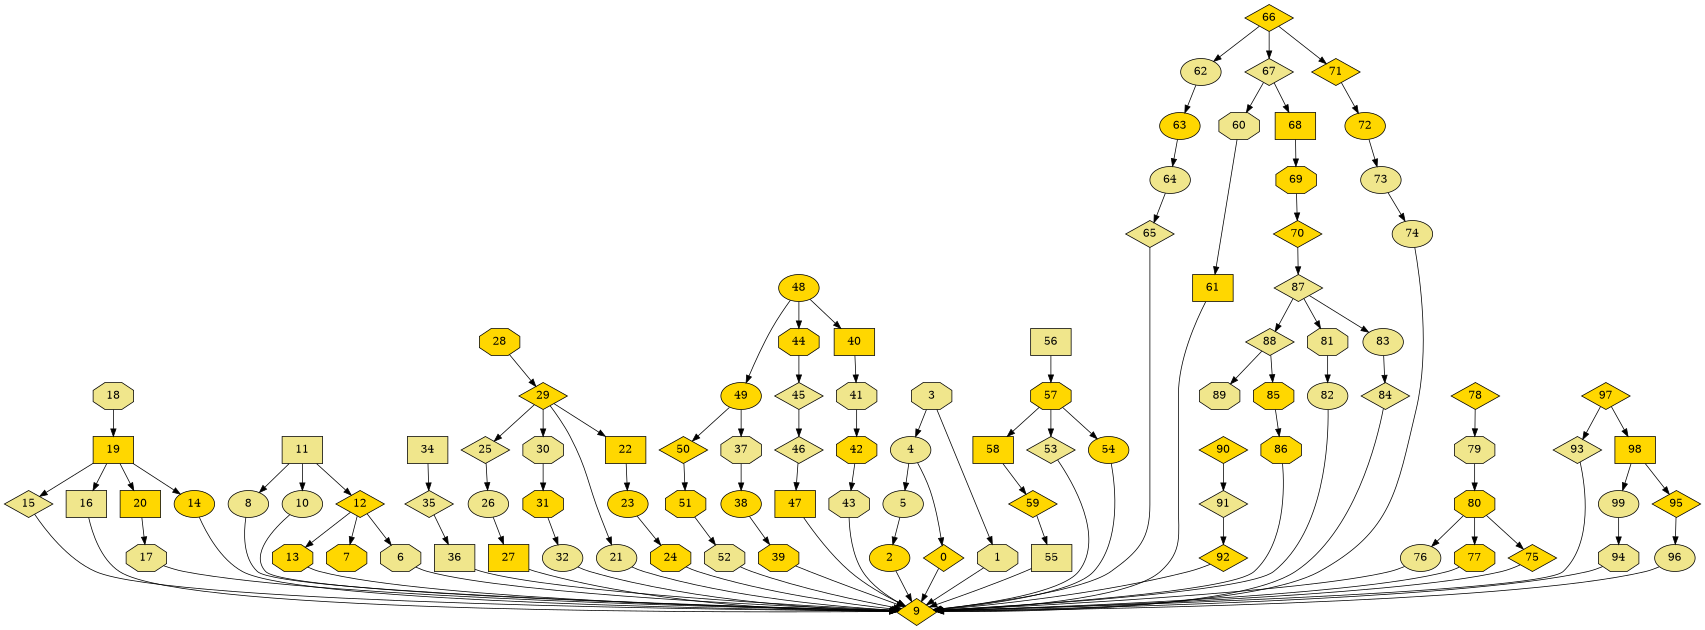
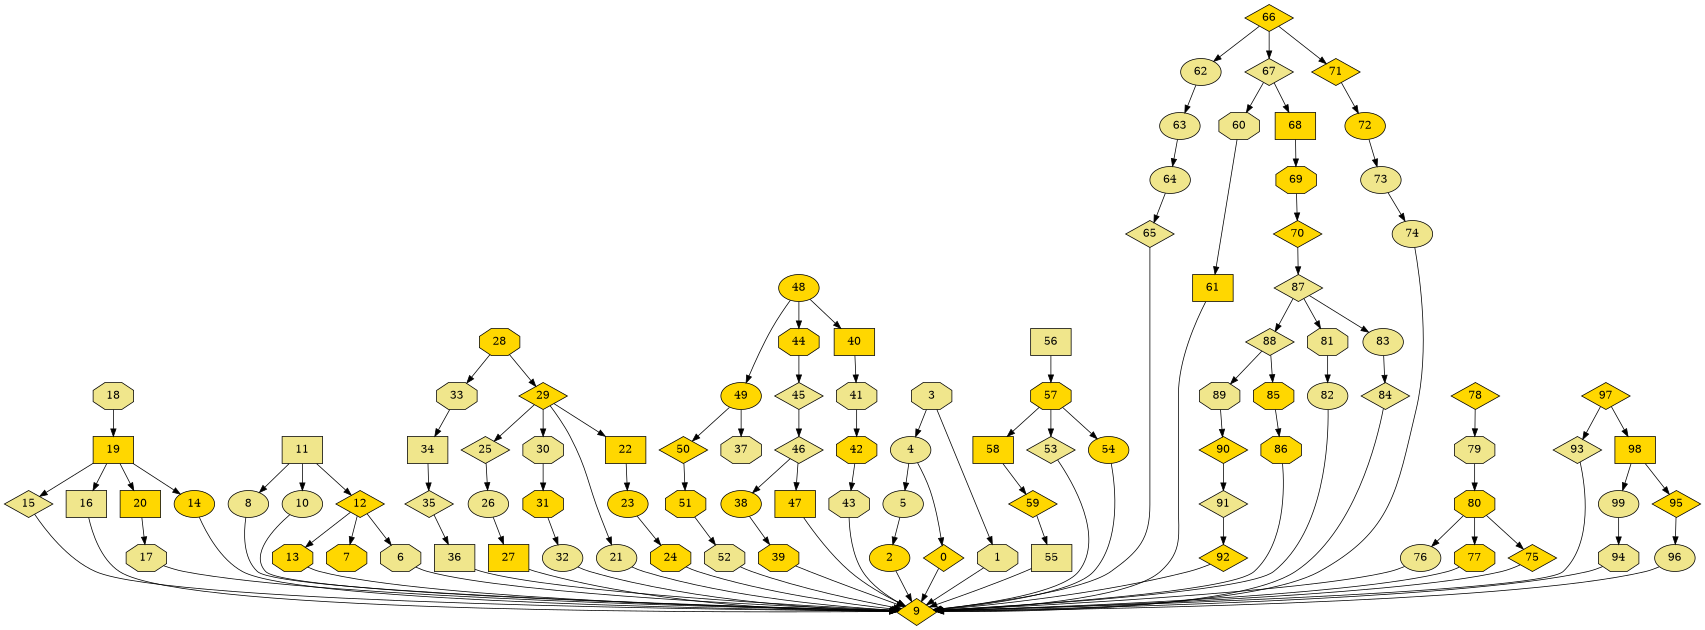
(1180, 126) -> (1180, 126)
none -> (457, 396)
none -> (1221, 419)
(741, 473) -> (774, 473)
